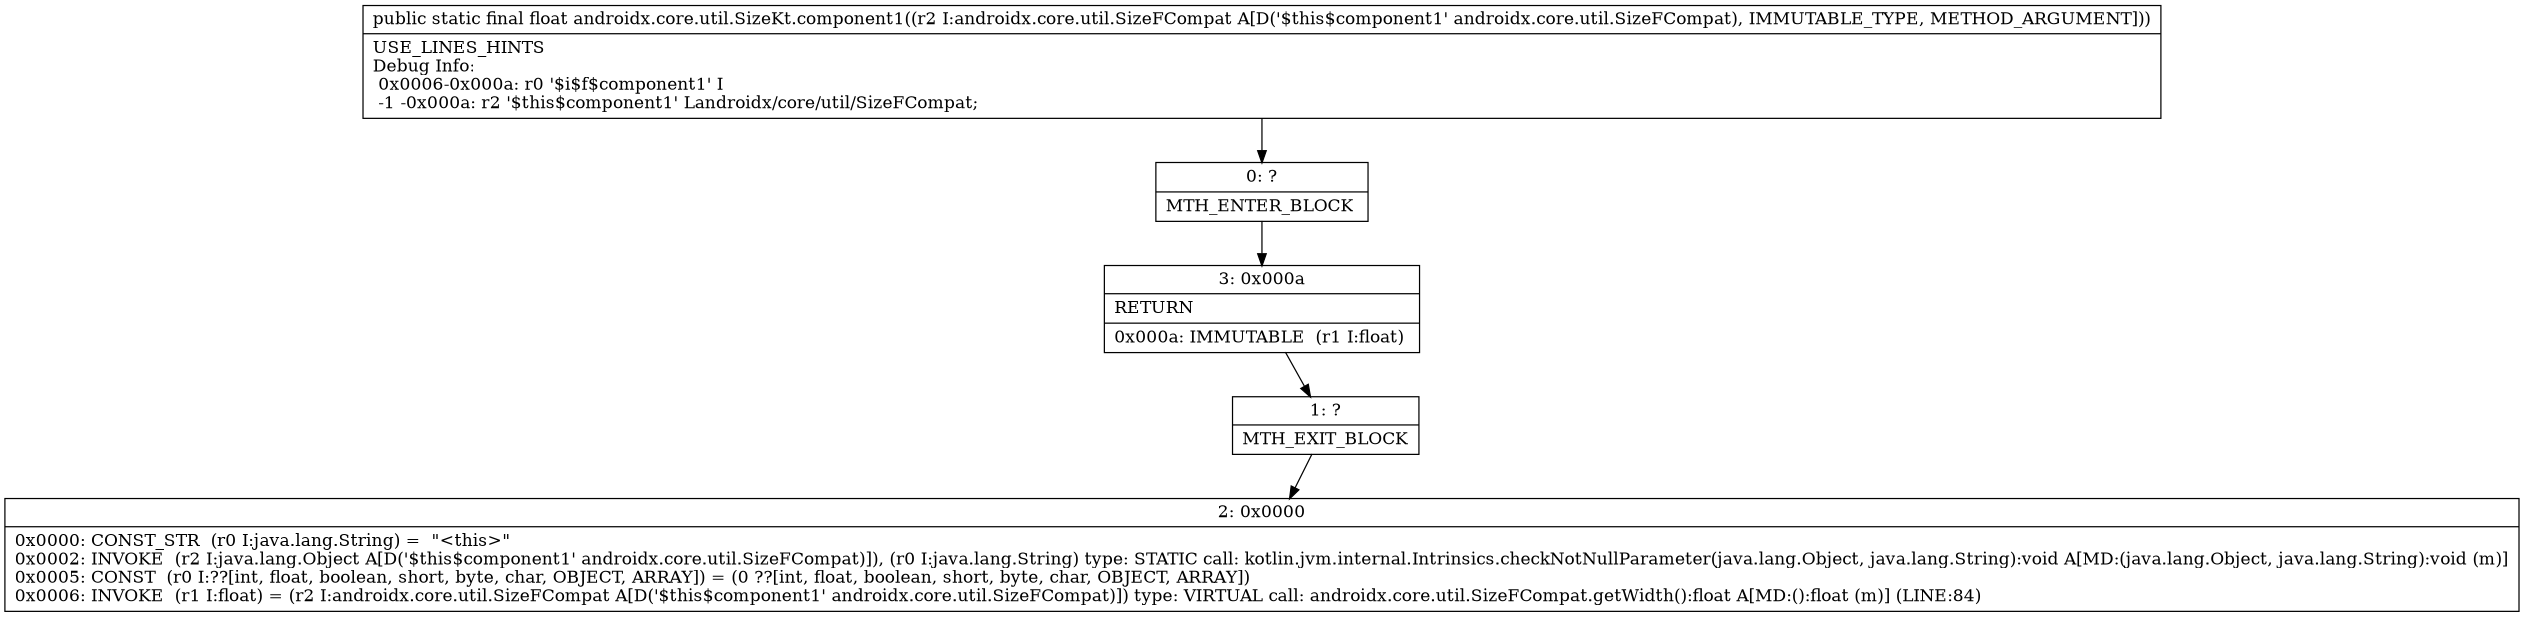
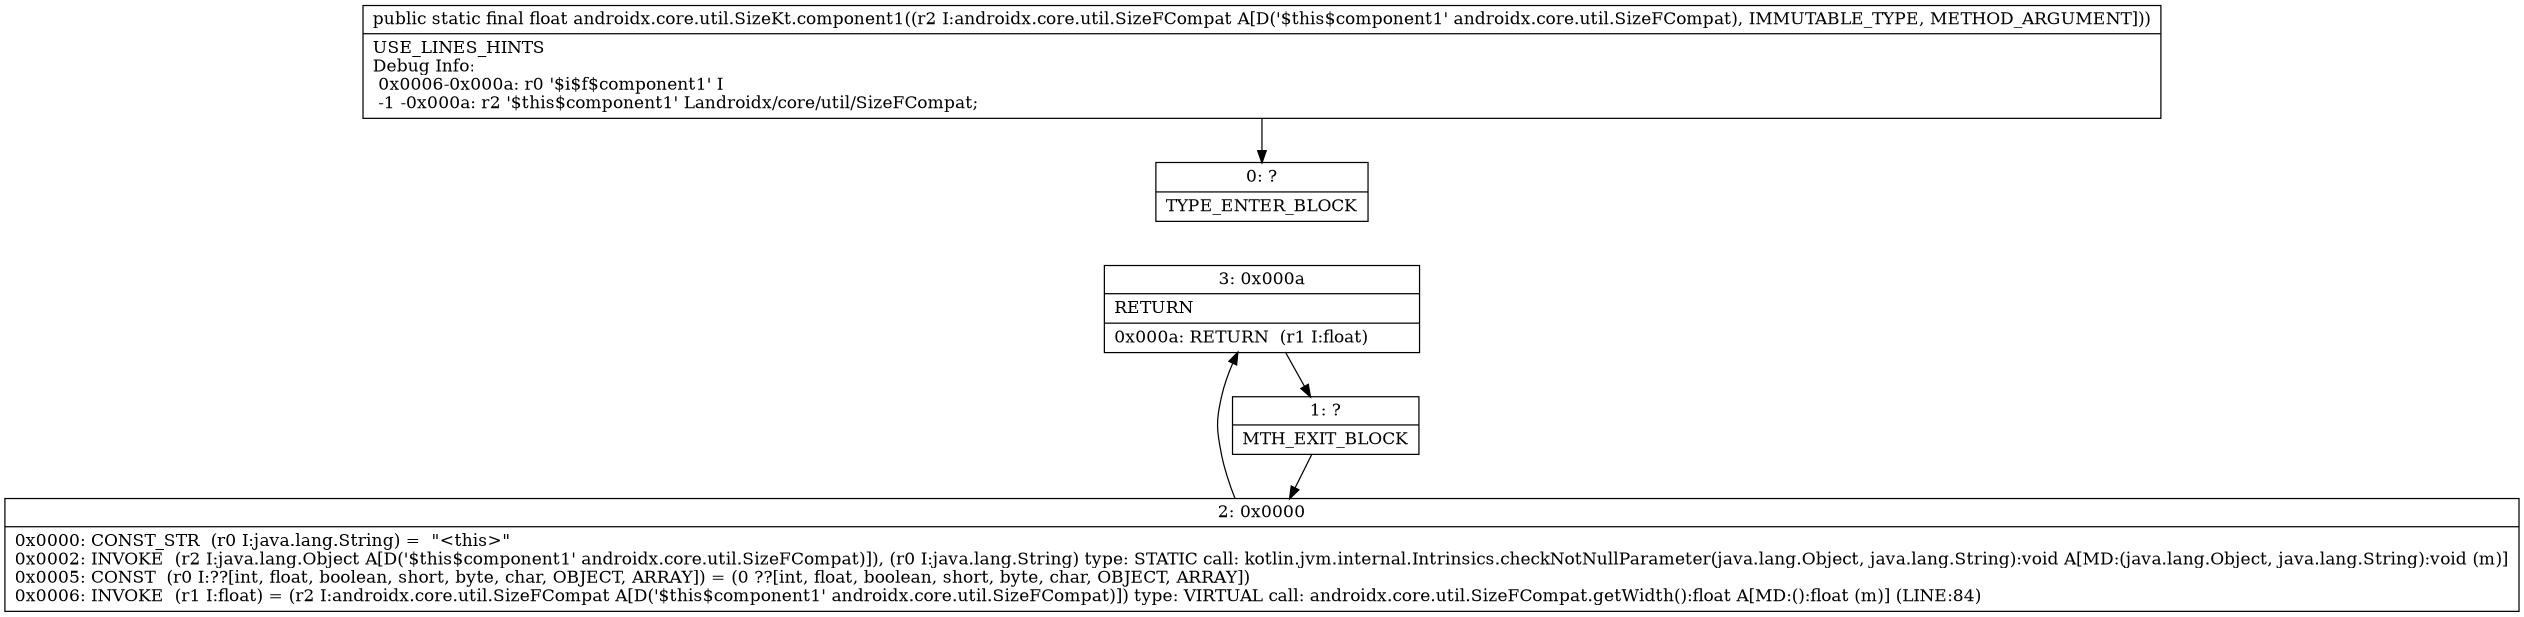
(1260, 206) -> (1262, 206)
(1262, 237) -> (1218, 431)
(1262, 337) -> (1244, 337)
